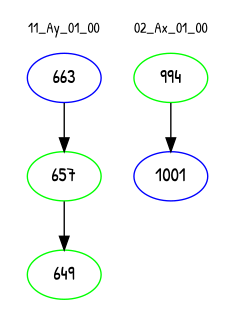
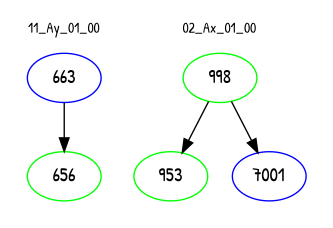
(171, 78) -> (220, 78)
(64, 176) -> (64, 176)
none -> (171, 176)
(171, 176) -> (269, 176)
(64, 275) -> none
